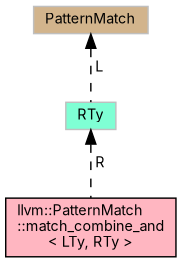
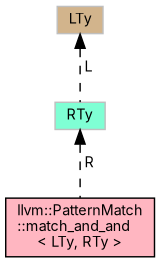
(91, 20) -> (80, 20)
(91, 227) -> (80, 227)
